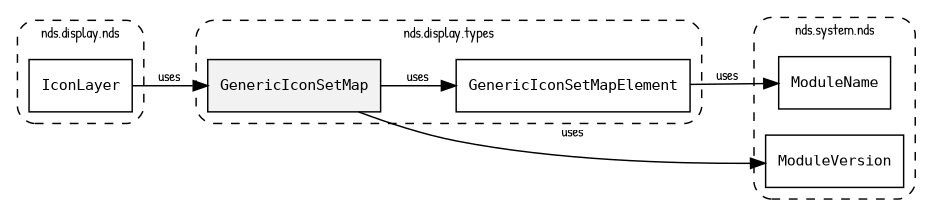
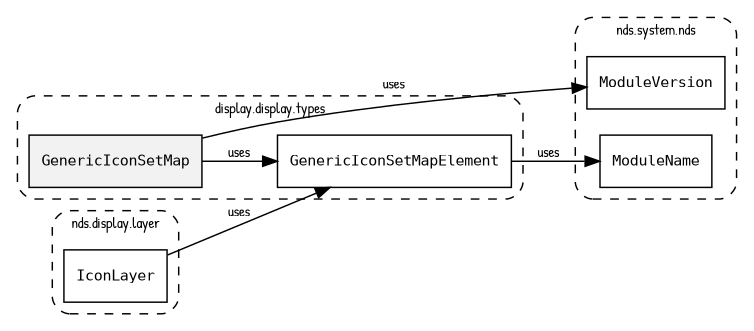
(81, 34) -> (115, 224)
(449, 34) -> (270, 110)
(163, 86) -> (242, 224)
